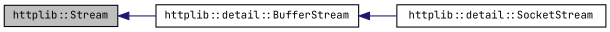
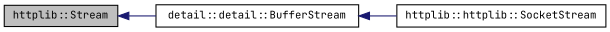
(257, 16) -> (257, 16)
(501, 16) -> (501, 16)
